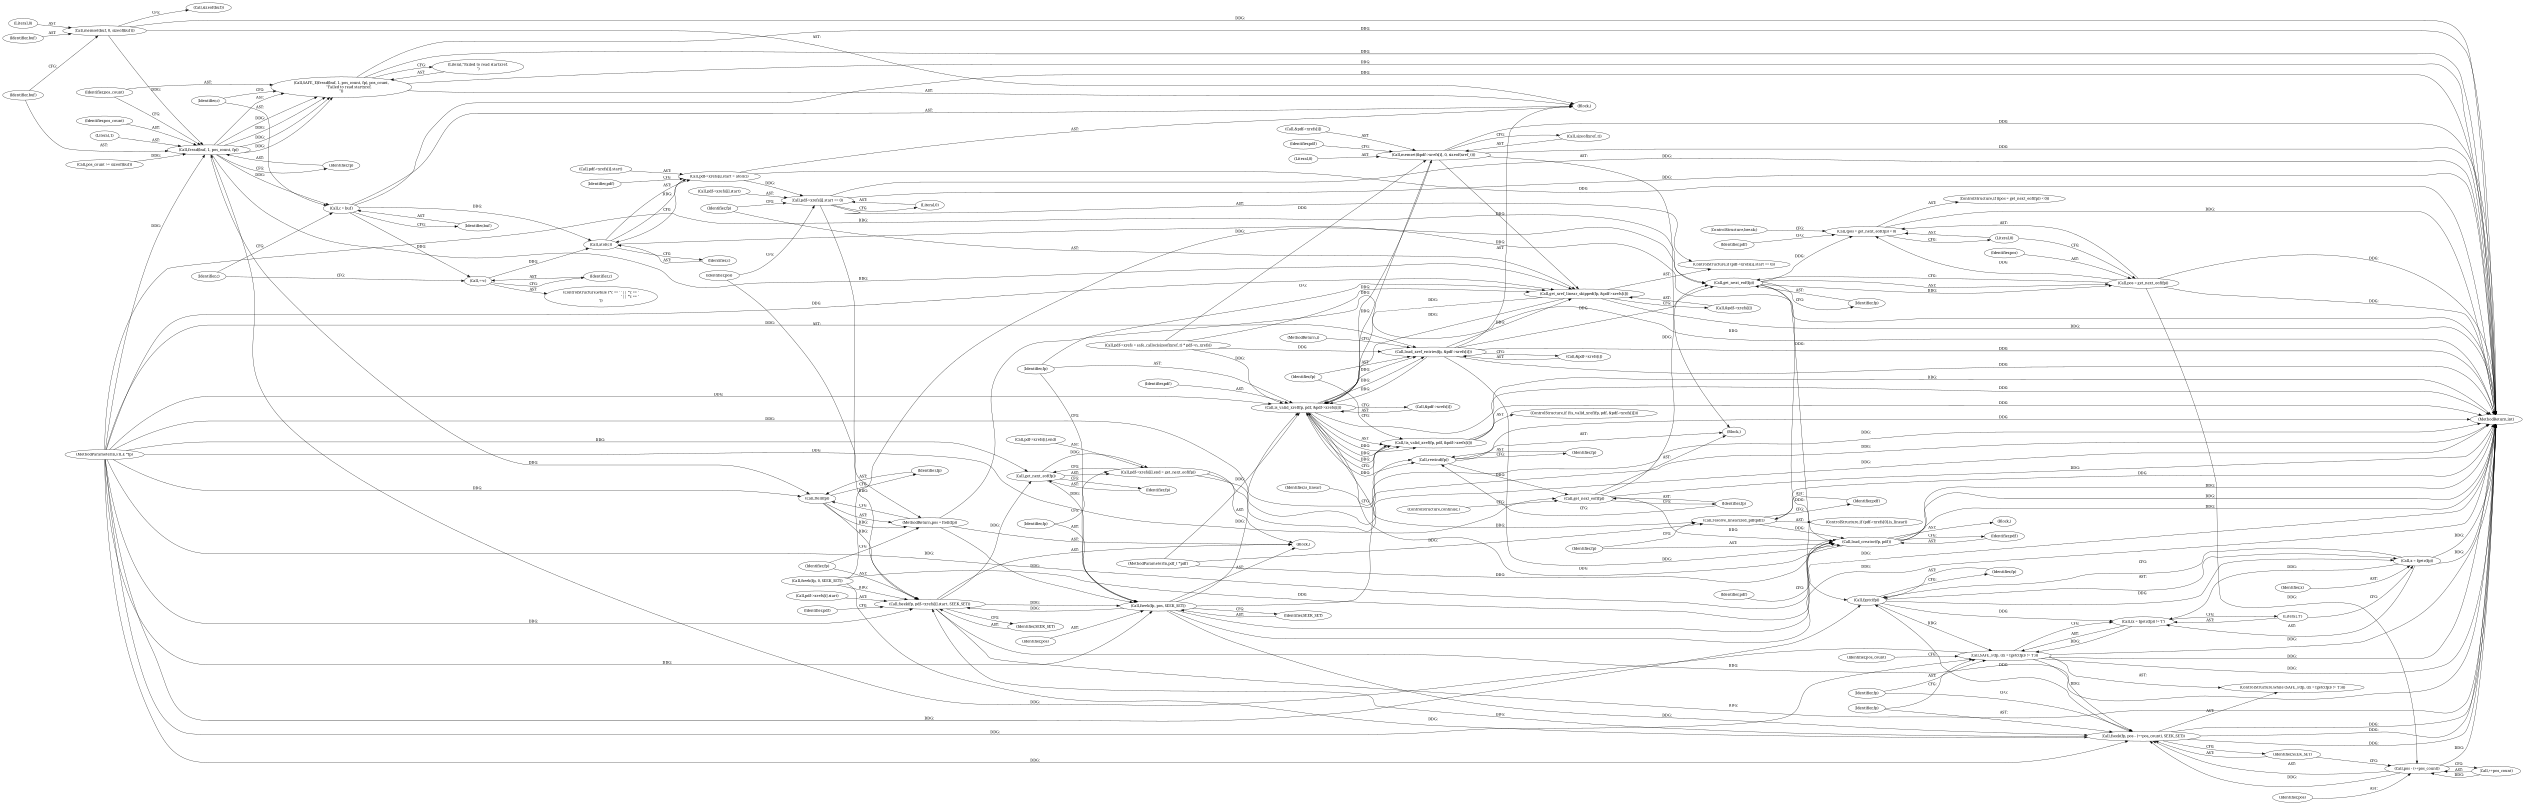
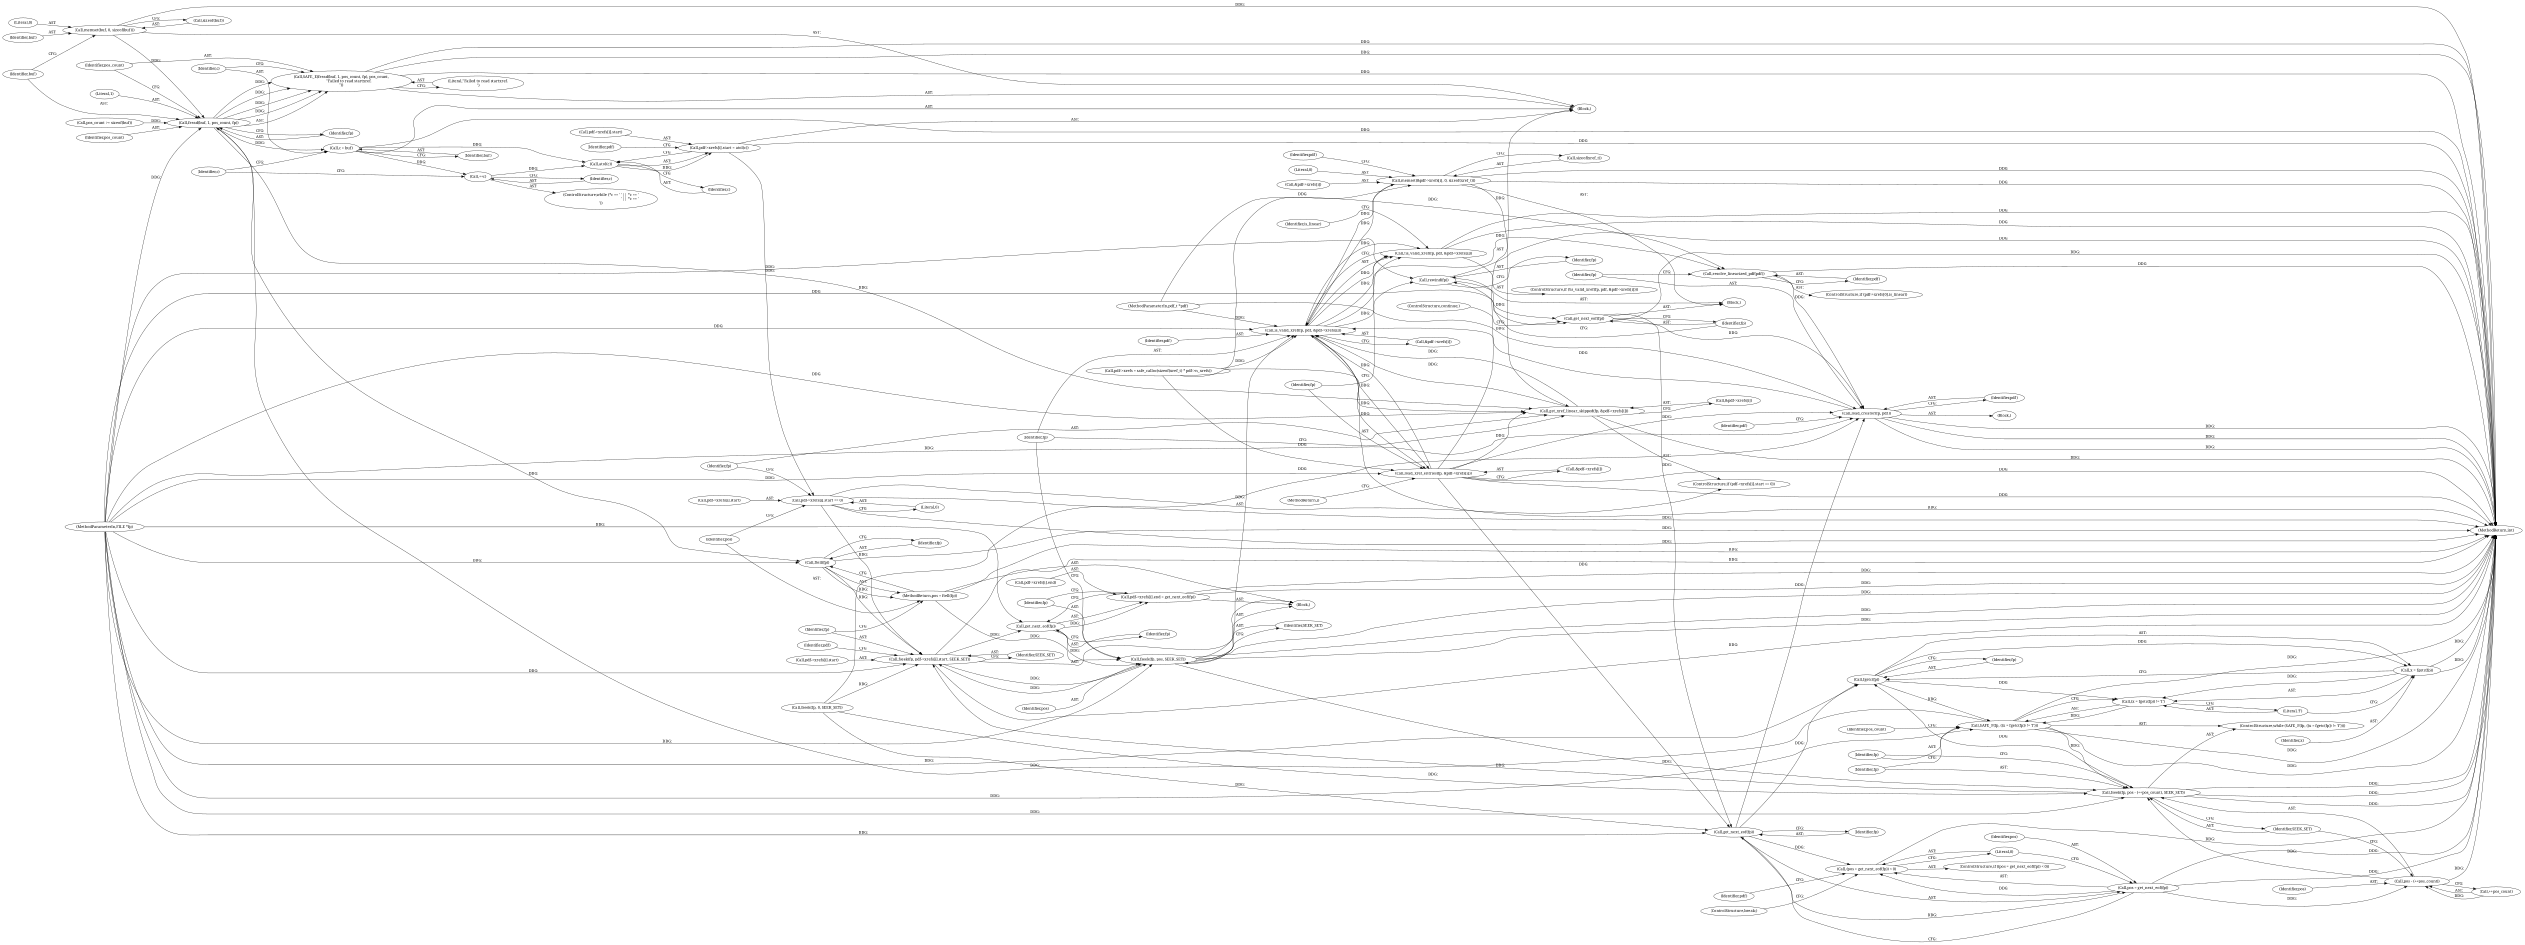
none -> (167, 26)
(1608, 244) -> (1650, 530)
